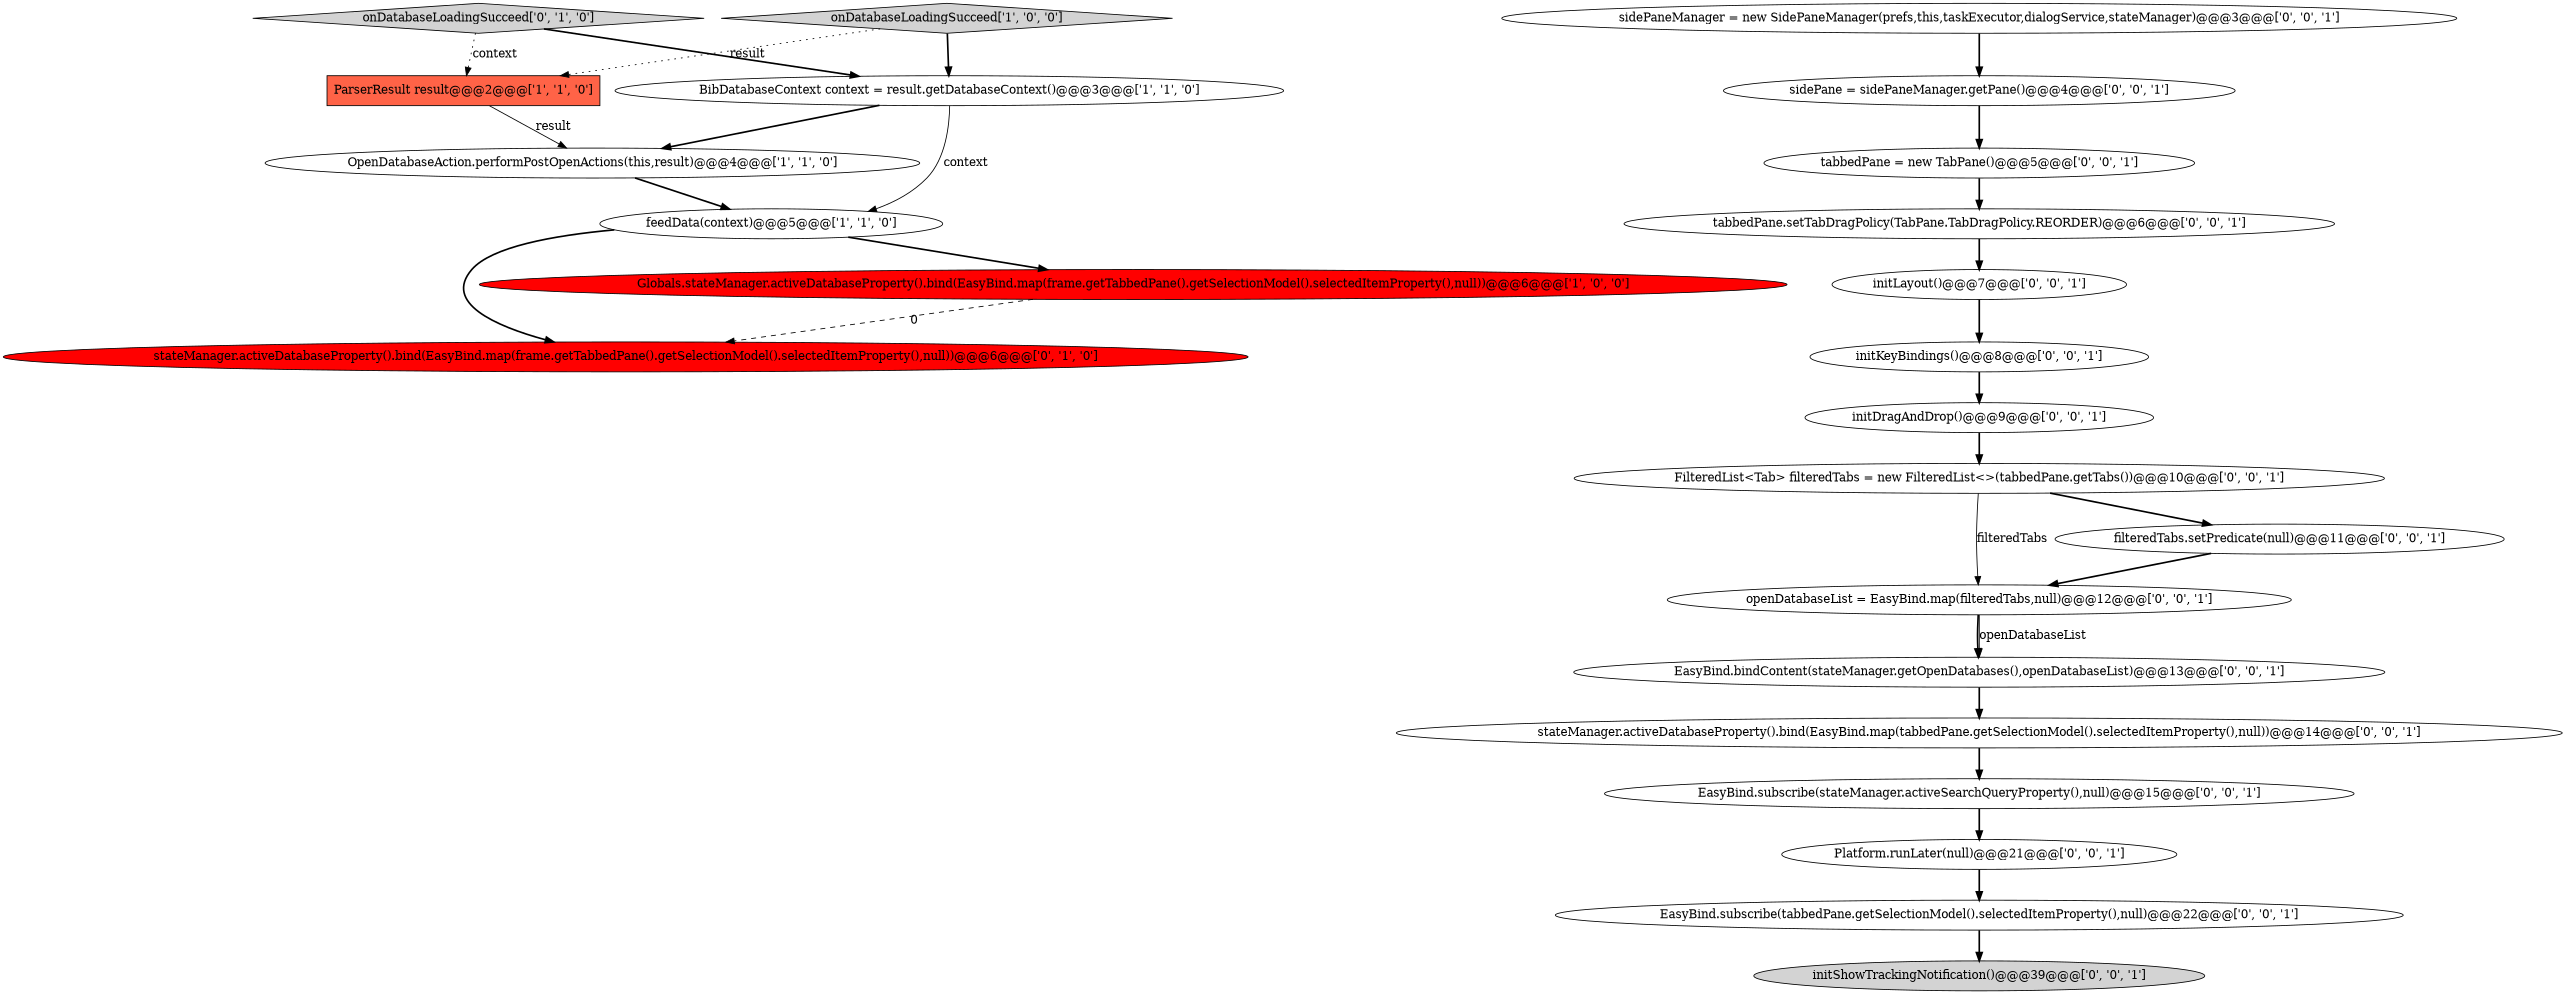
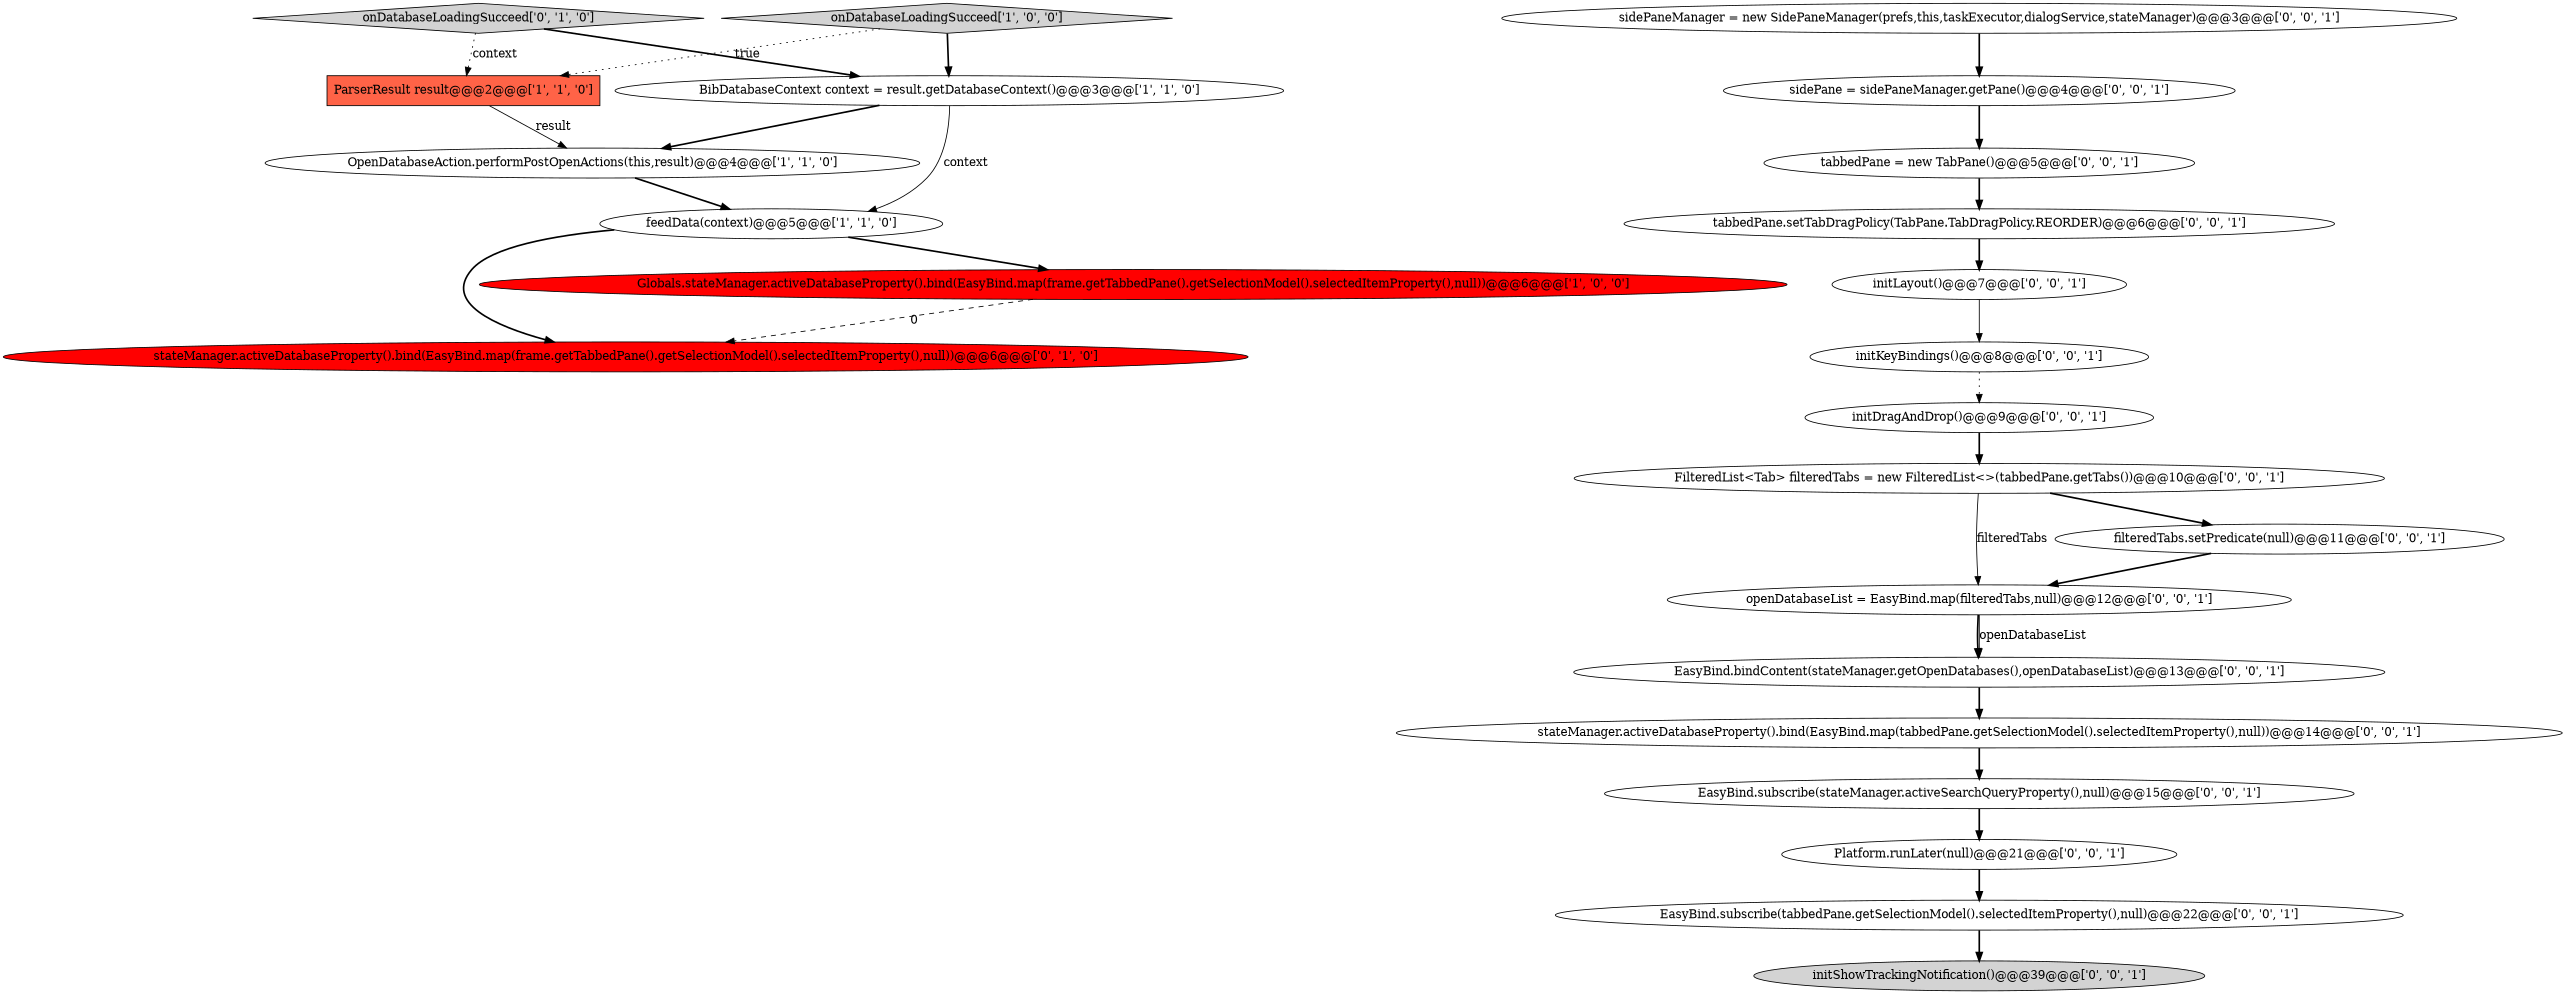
(748, 54) -> (748, 54)
(1979, 317) -> (1979, 317)
(1979, 383) -> (1979, 383)
